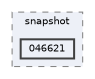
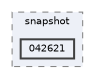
(47, 49) -> (47, 49)
